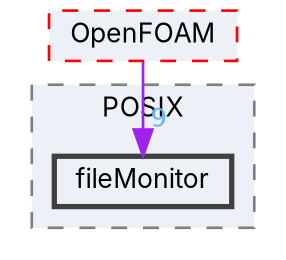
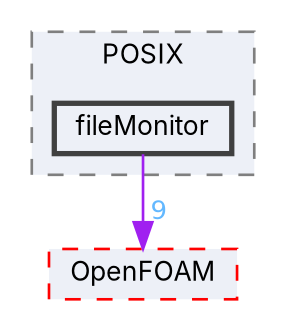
(143, 102) -> (143, 192)
